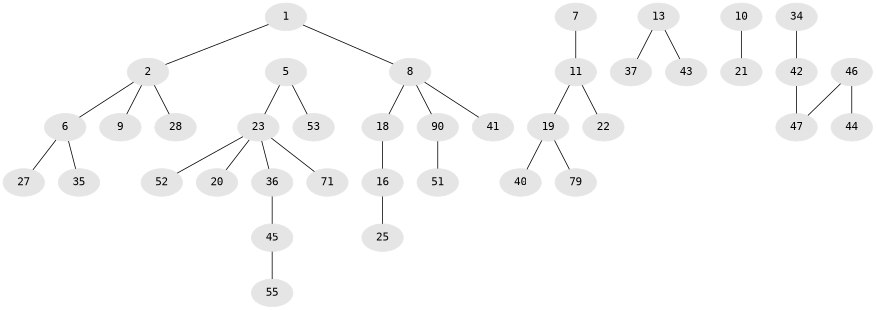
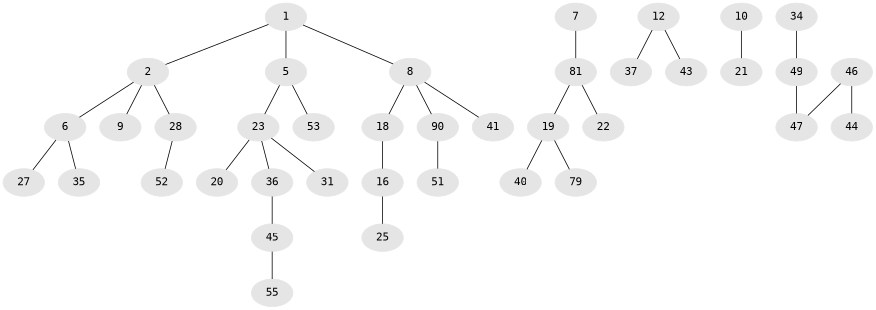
(659, 17) -> (659, 17)
none -> (286, 45)
(576, 72) -> (576, 72)
(797, 72) -> (797, 72)
(210, 155) -> (169, 155)
(327, 182) -> (327, 182)
